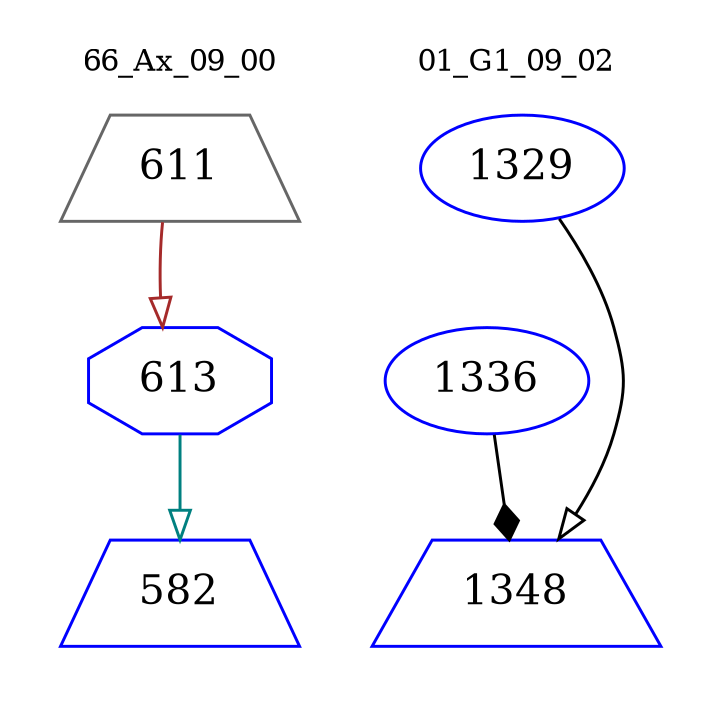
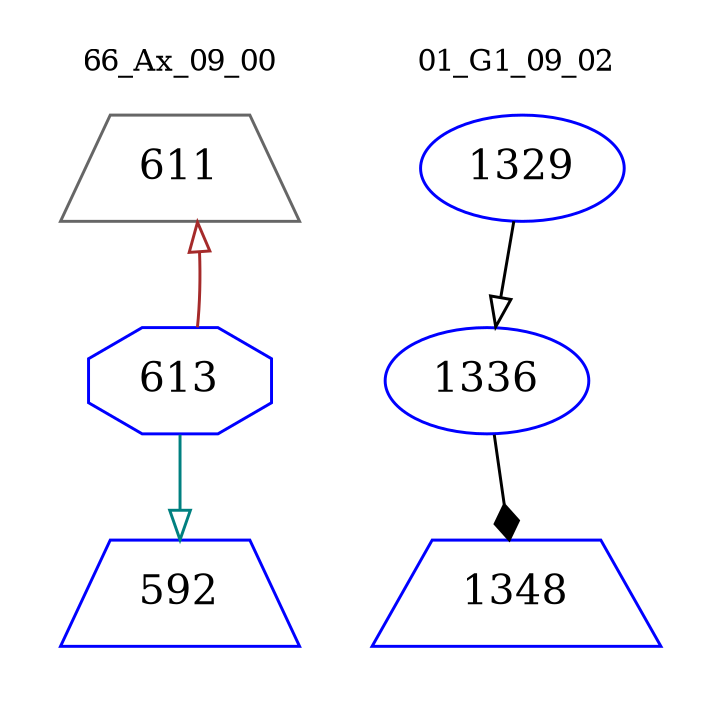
(160, 260) -> (200, 290)
(622, 364) -> (507, 259)
(180, 593) -> (180, 593)
